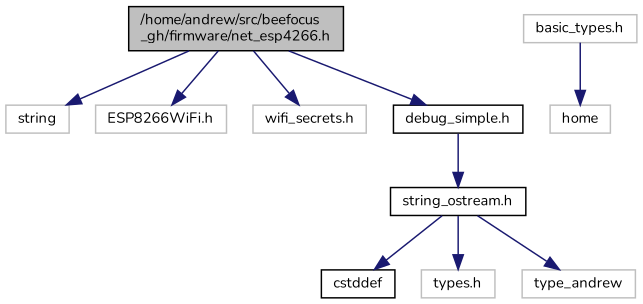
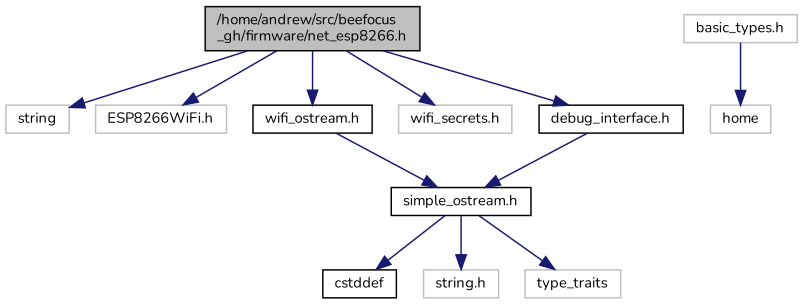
(236, 29) -> (313, 29)
none -> (313, 119)
(458, 119) -> (611, 119)
(458, 202) -> (461, 202)
(458, 284) -> (461, 284)
(579, 284) -> (573, 284)
